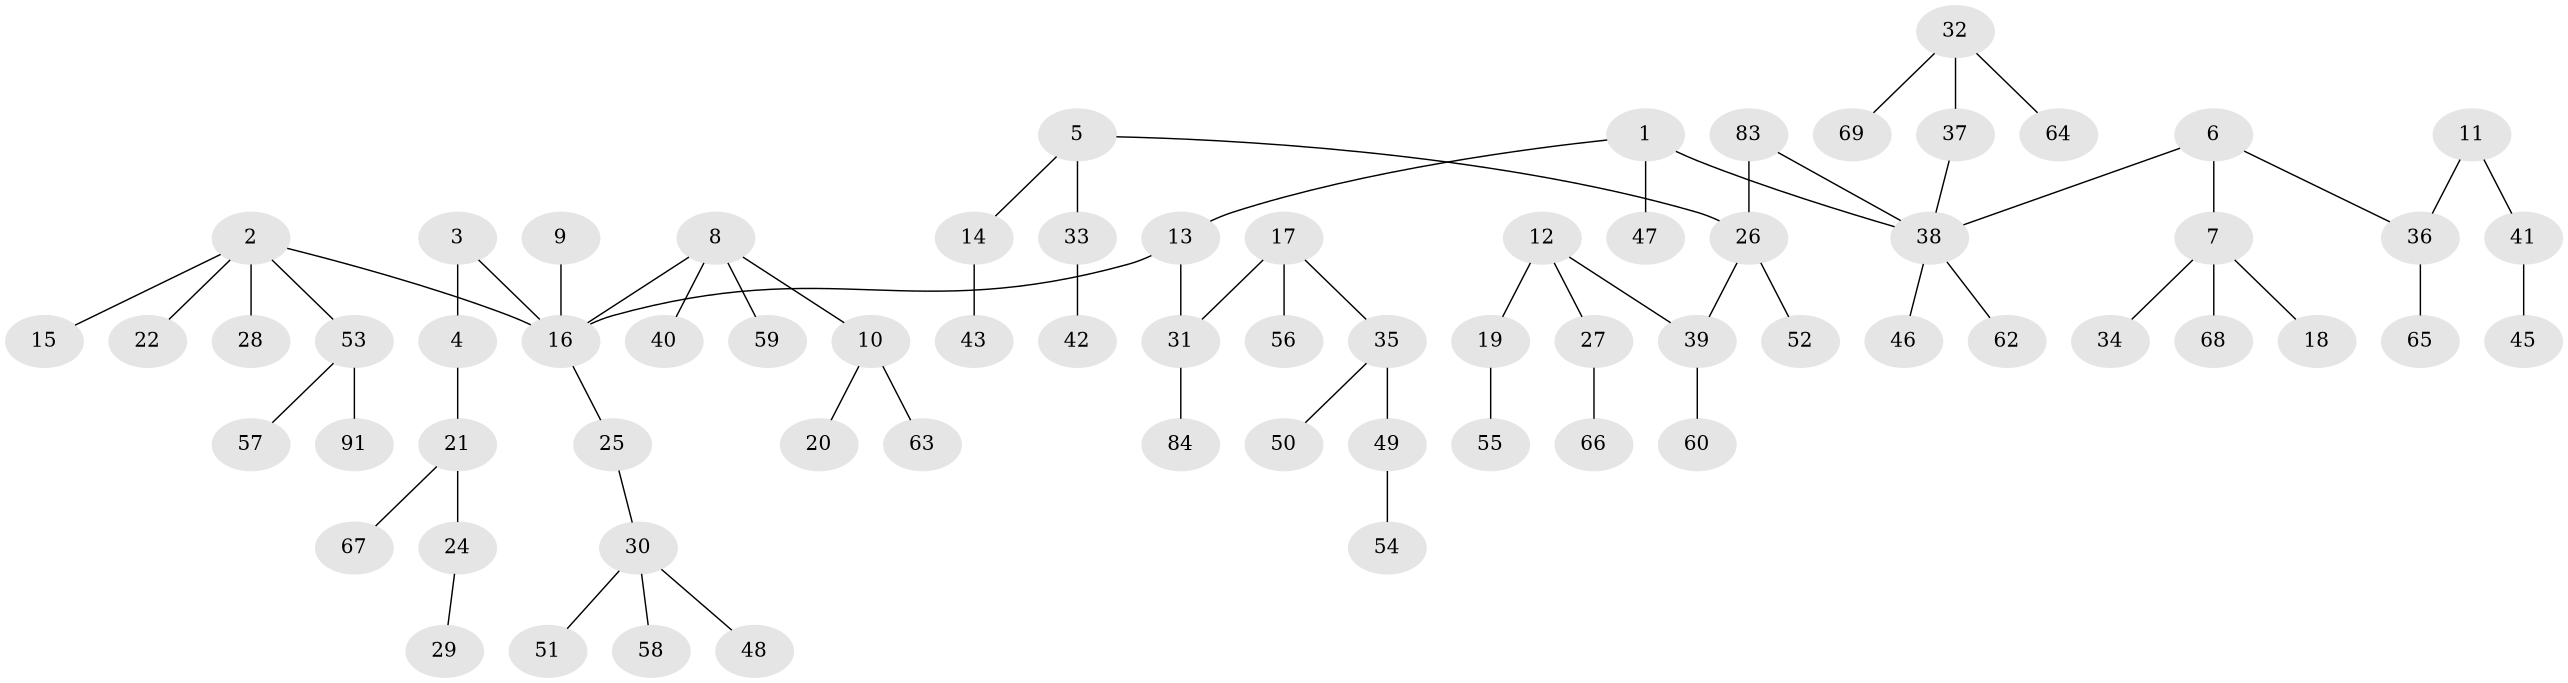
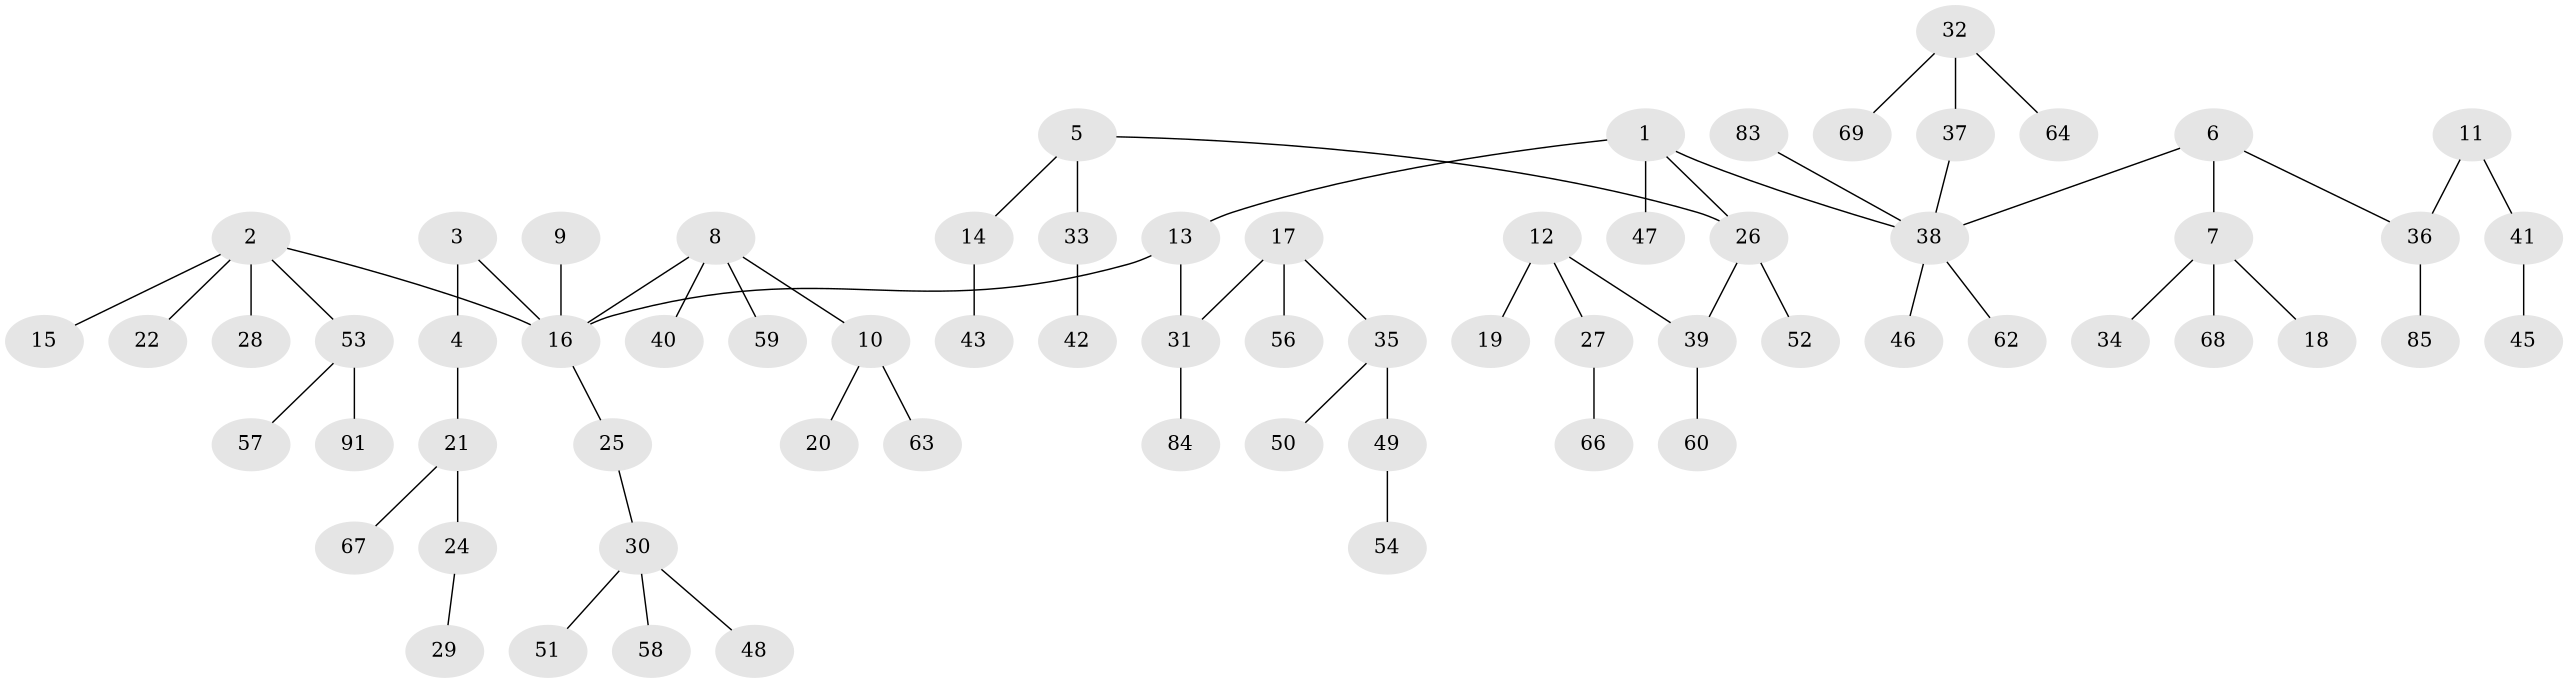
(1749, 189) -> (1697, 186)
(2420, 341) -> (2420, 341)
(1491, 445) -> none
